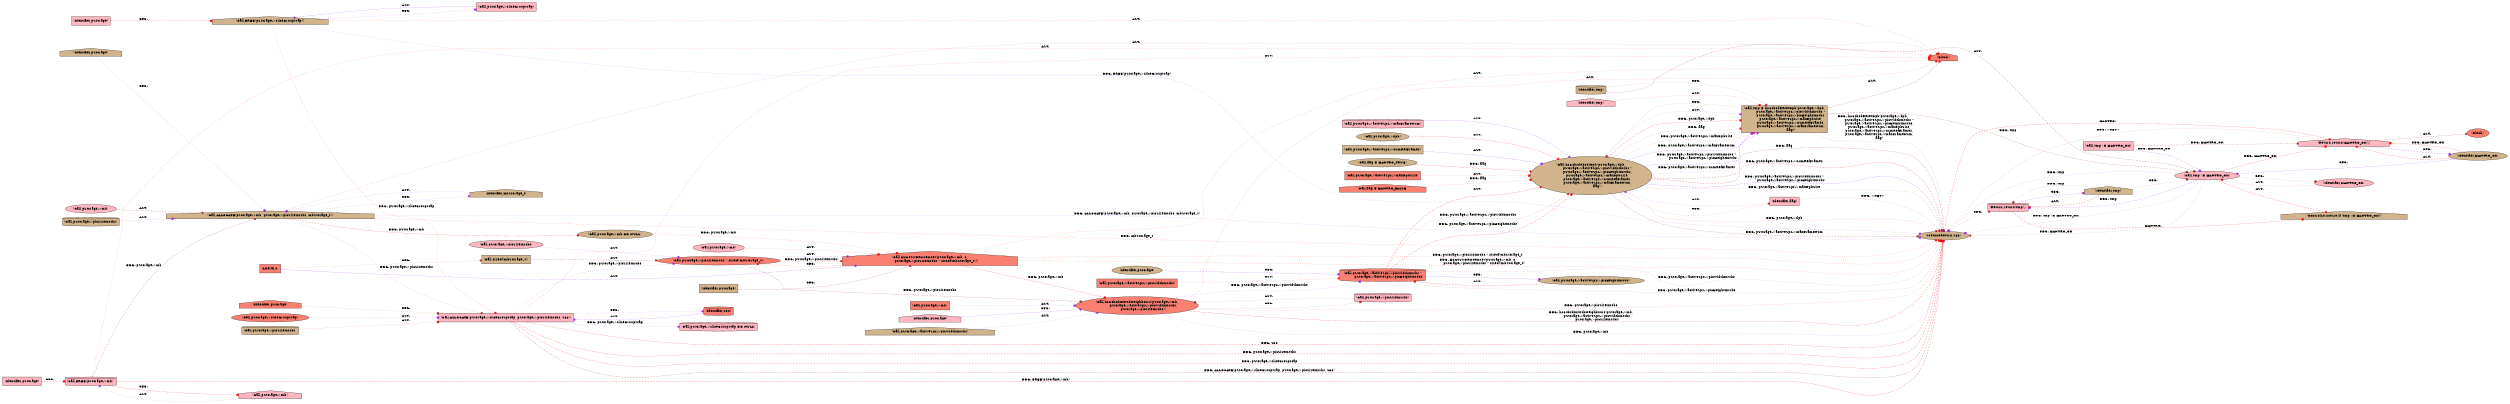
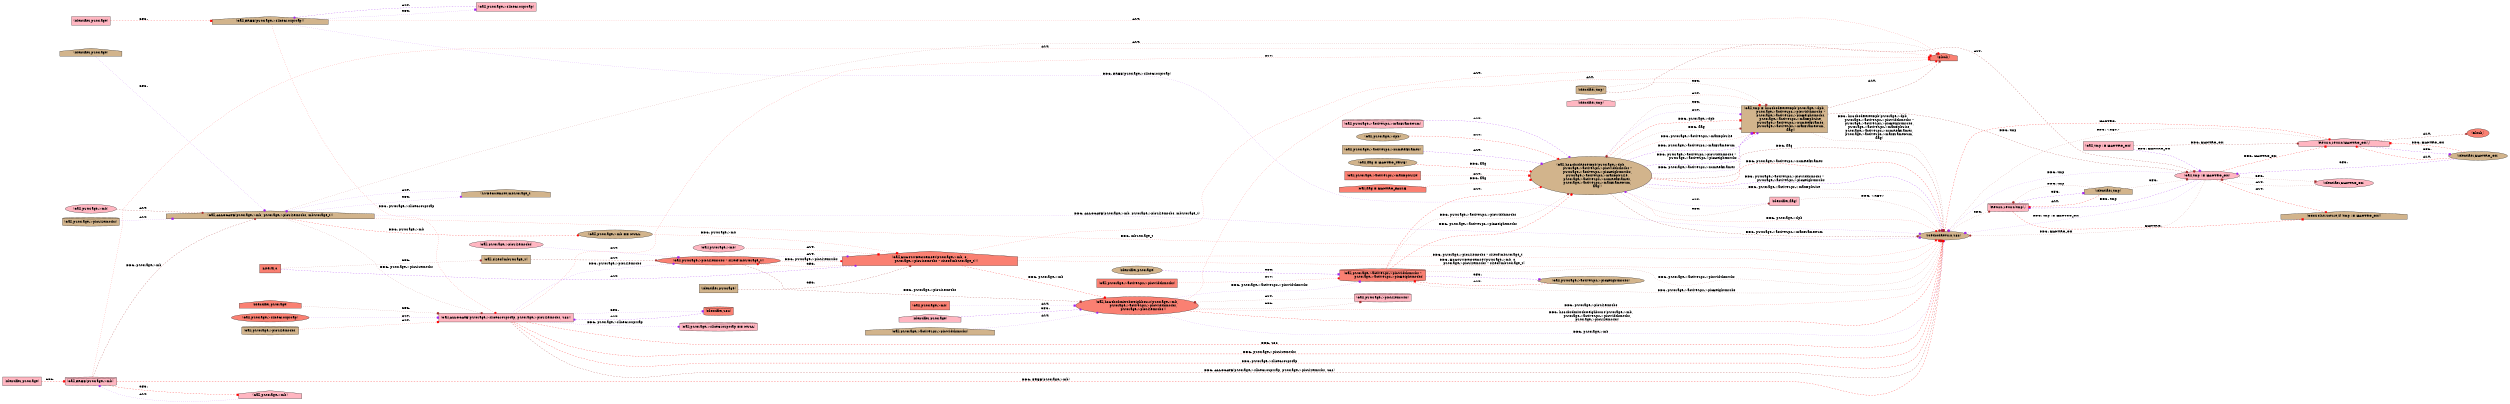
(506, 194) -> (506, 194)
